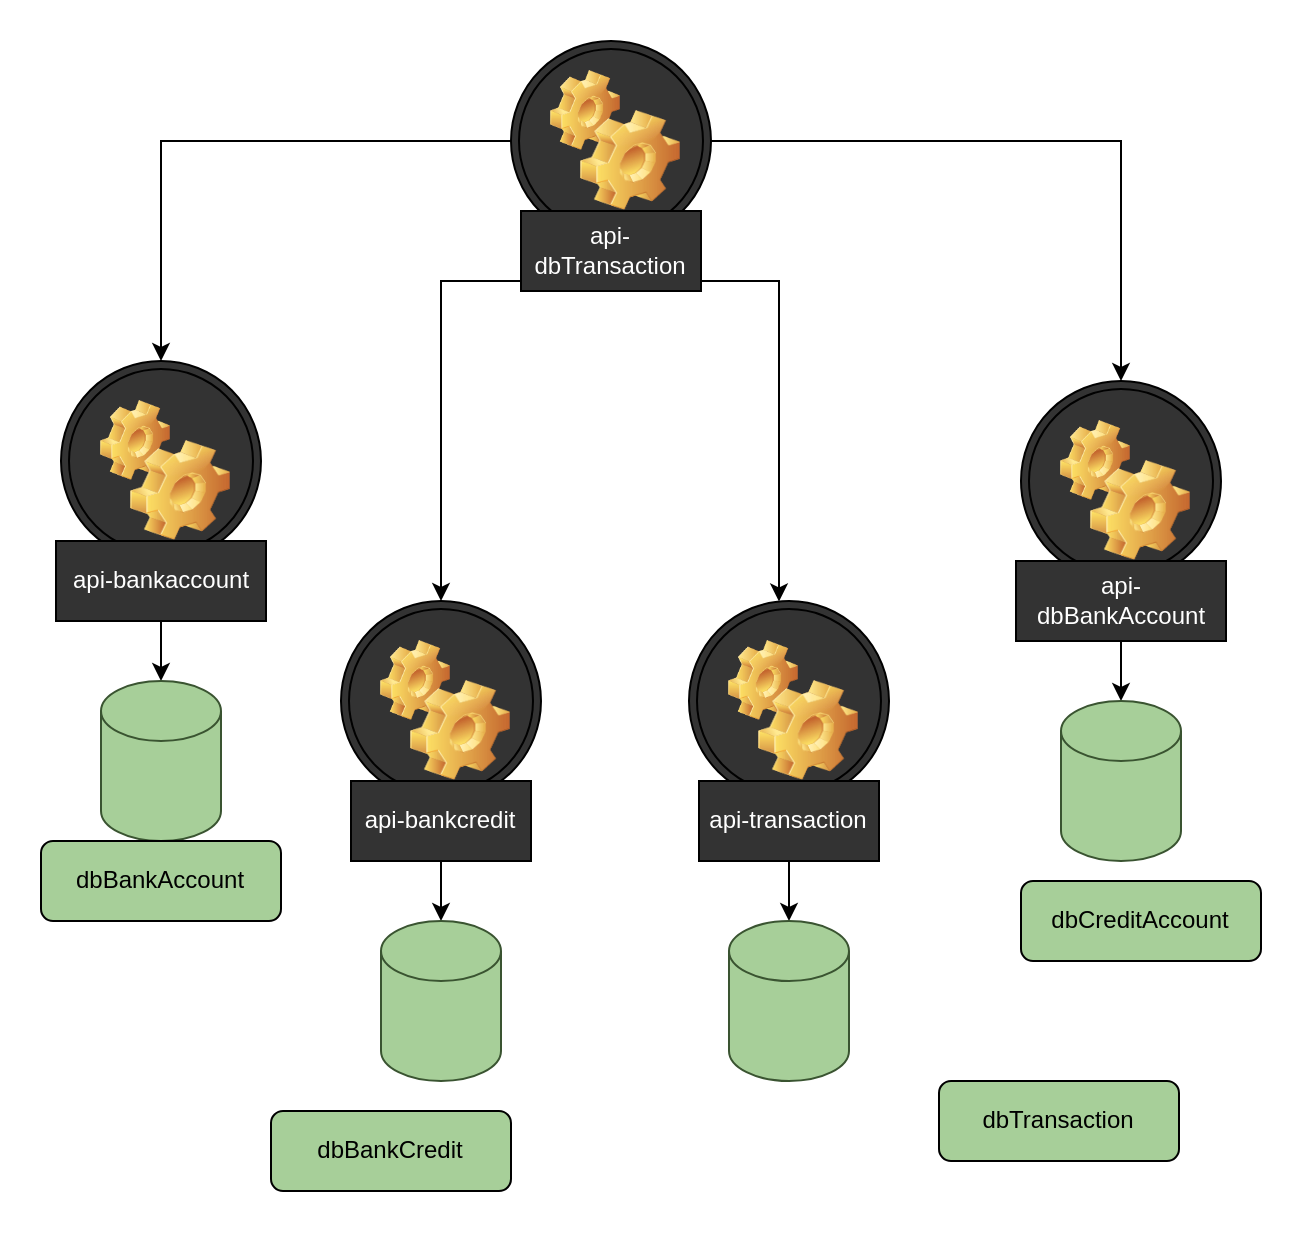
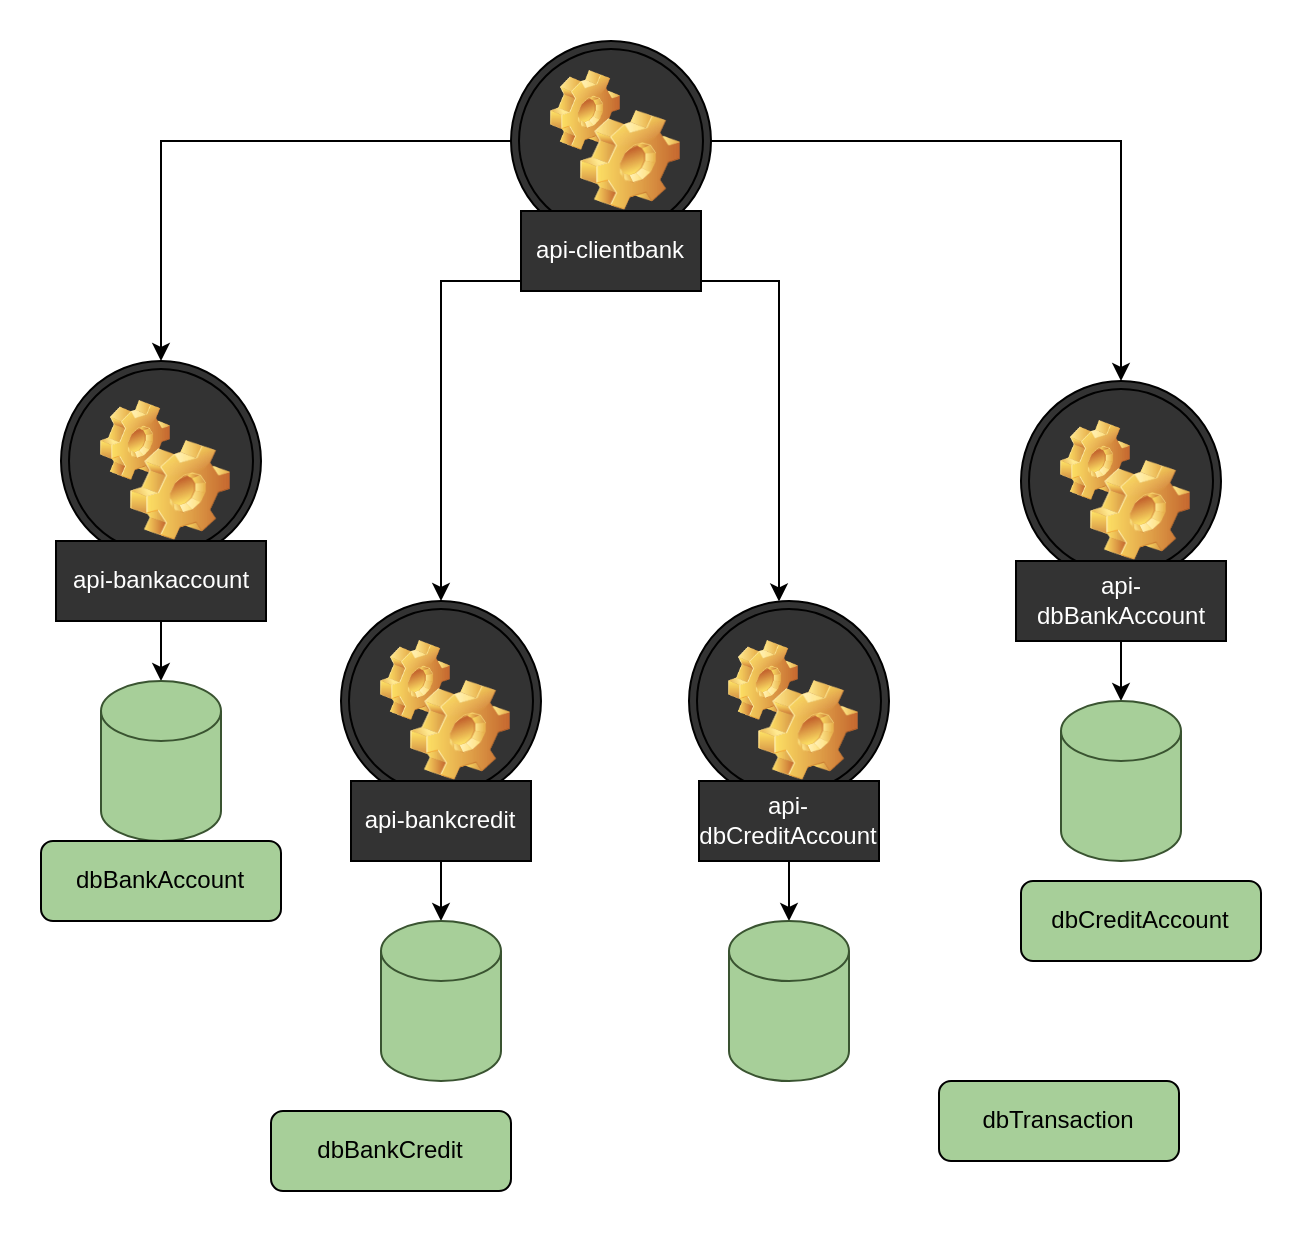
(611, 251) -> (611, 251)
(789, 821) -> (789, 821)
